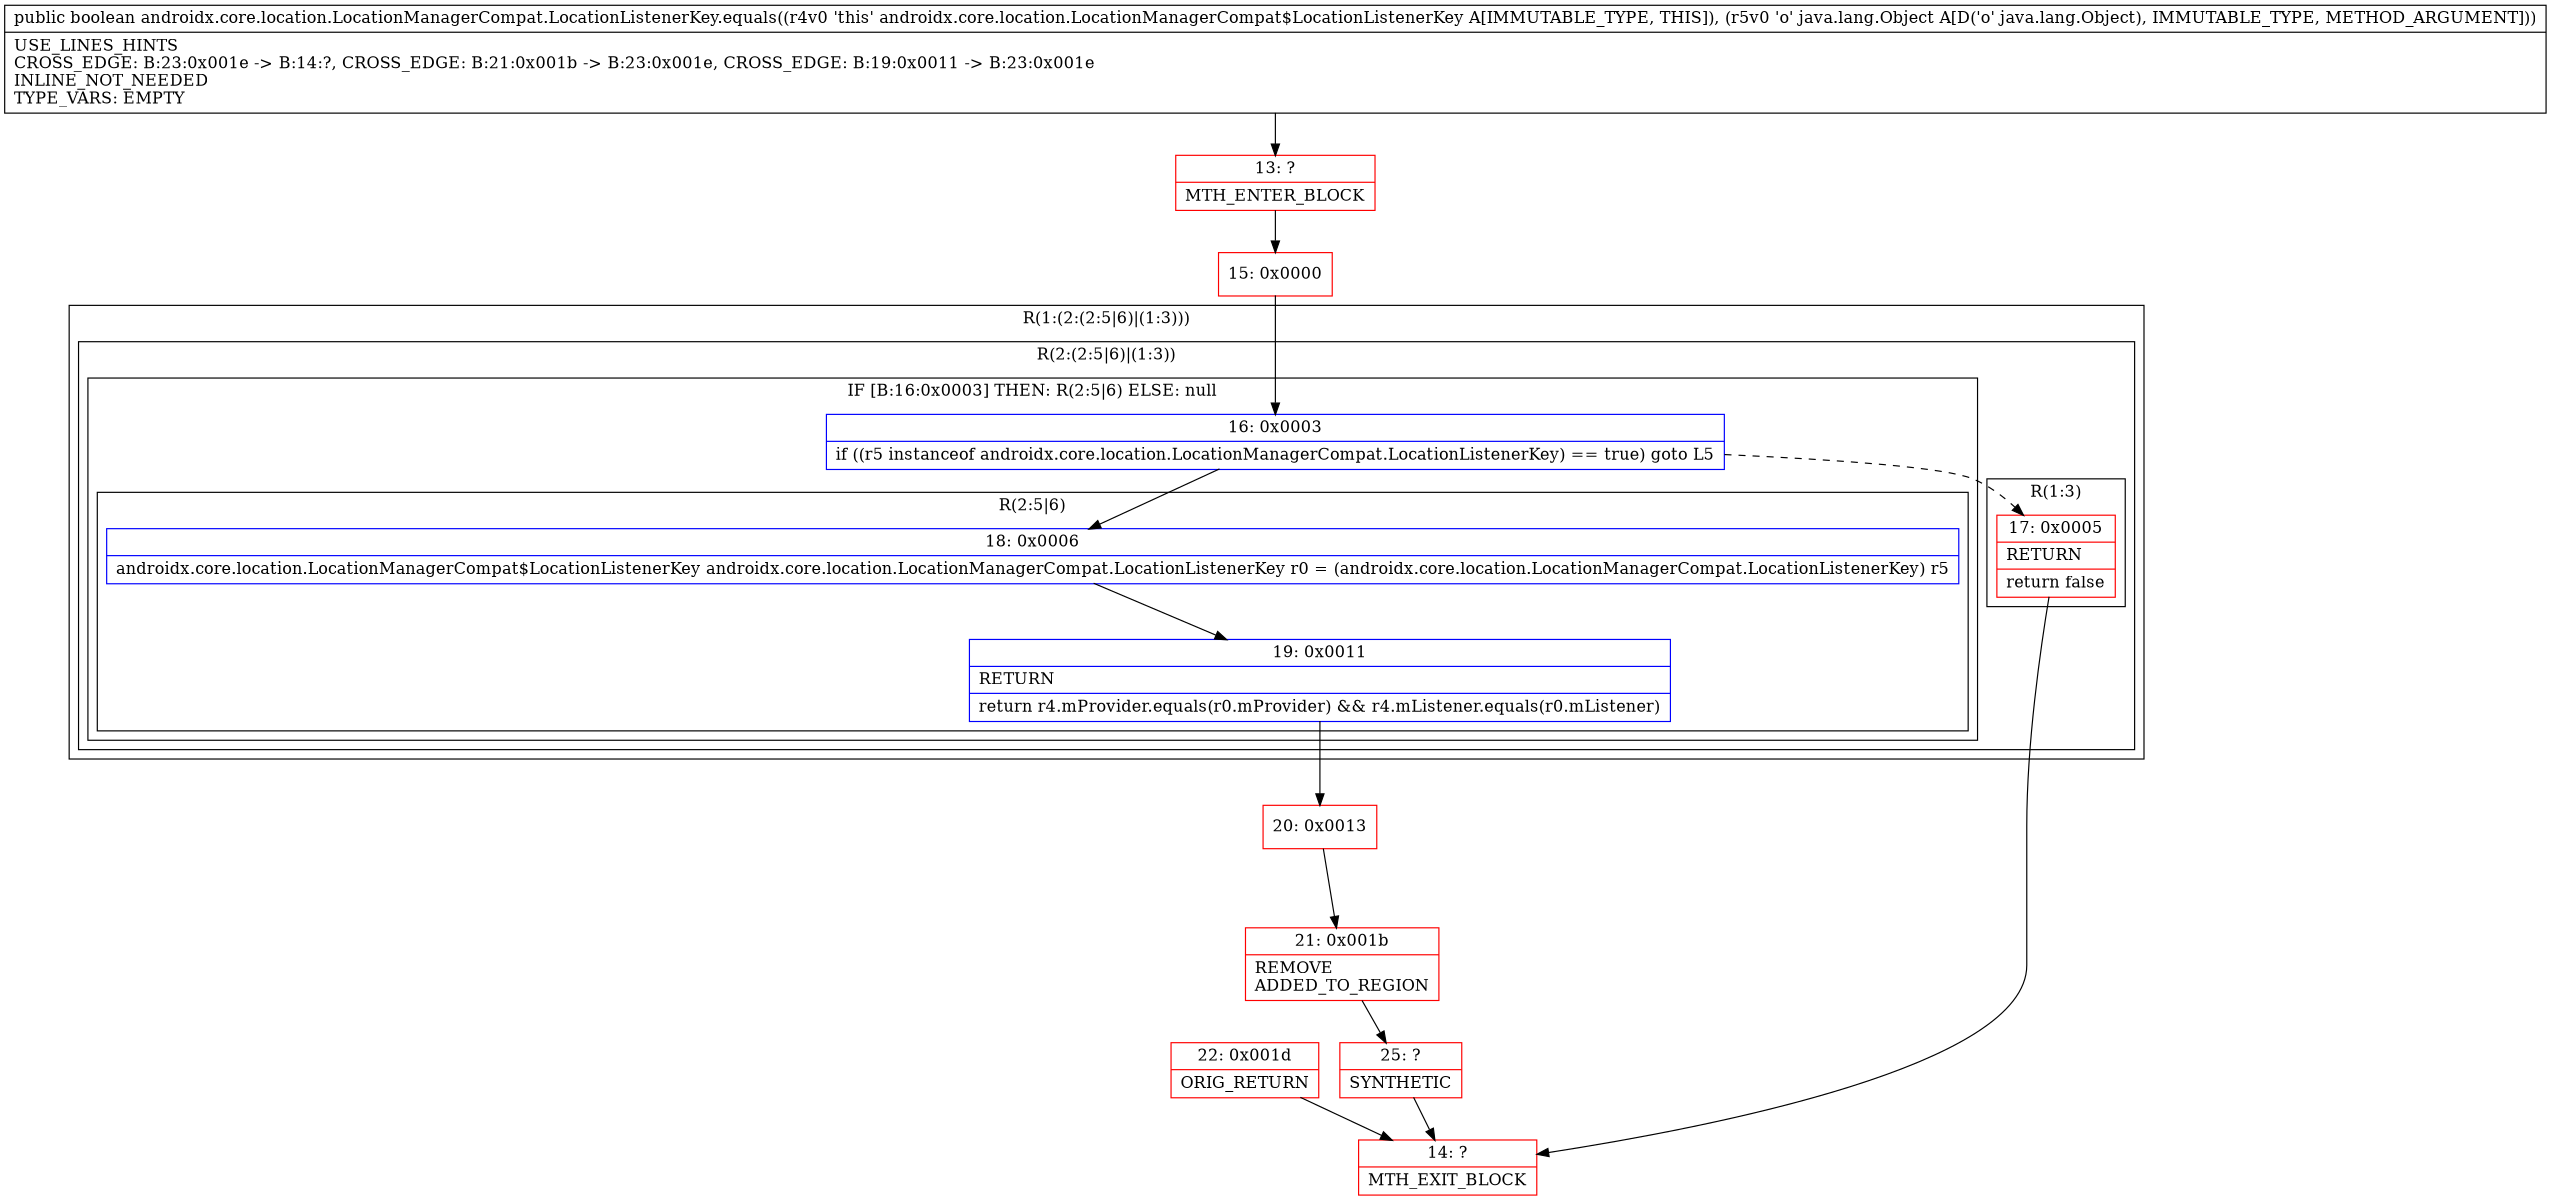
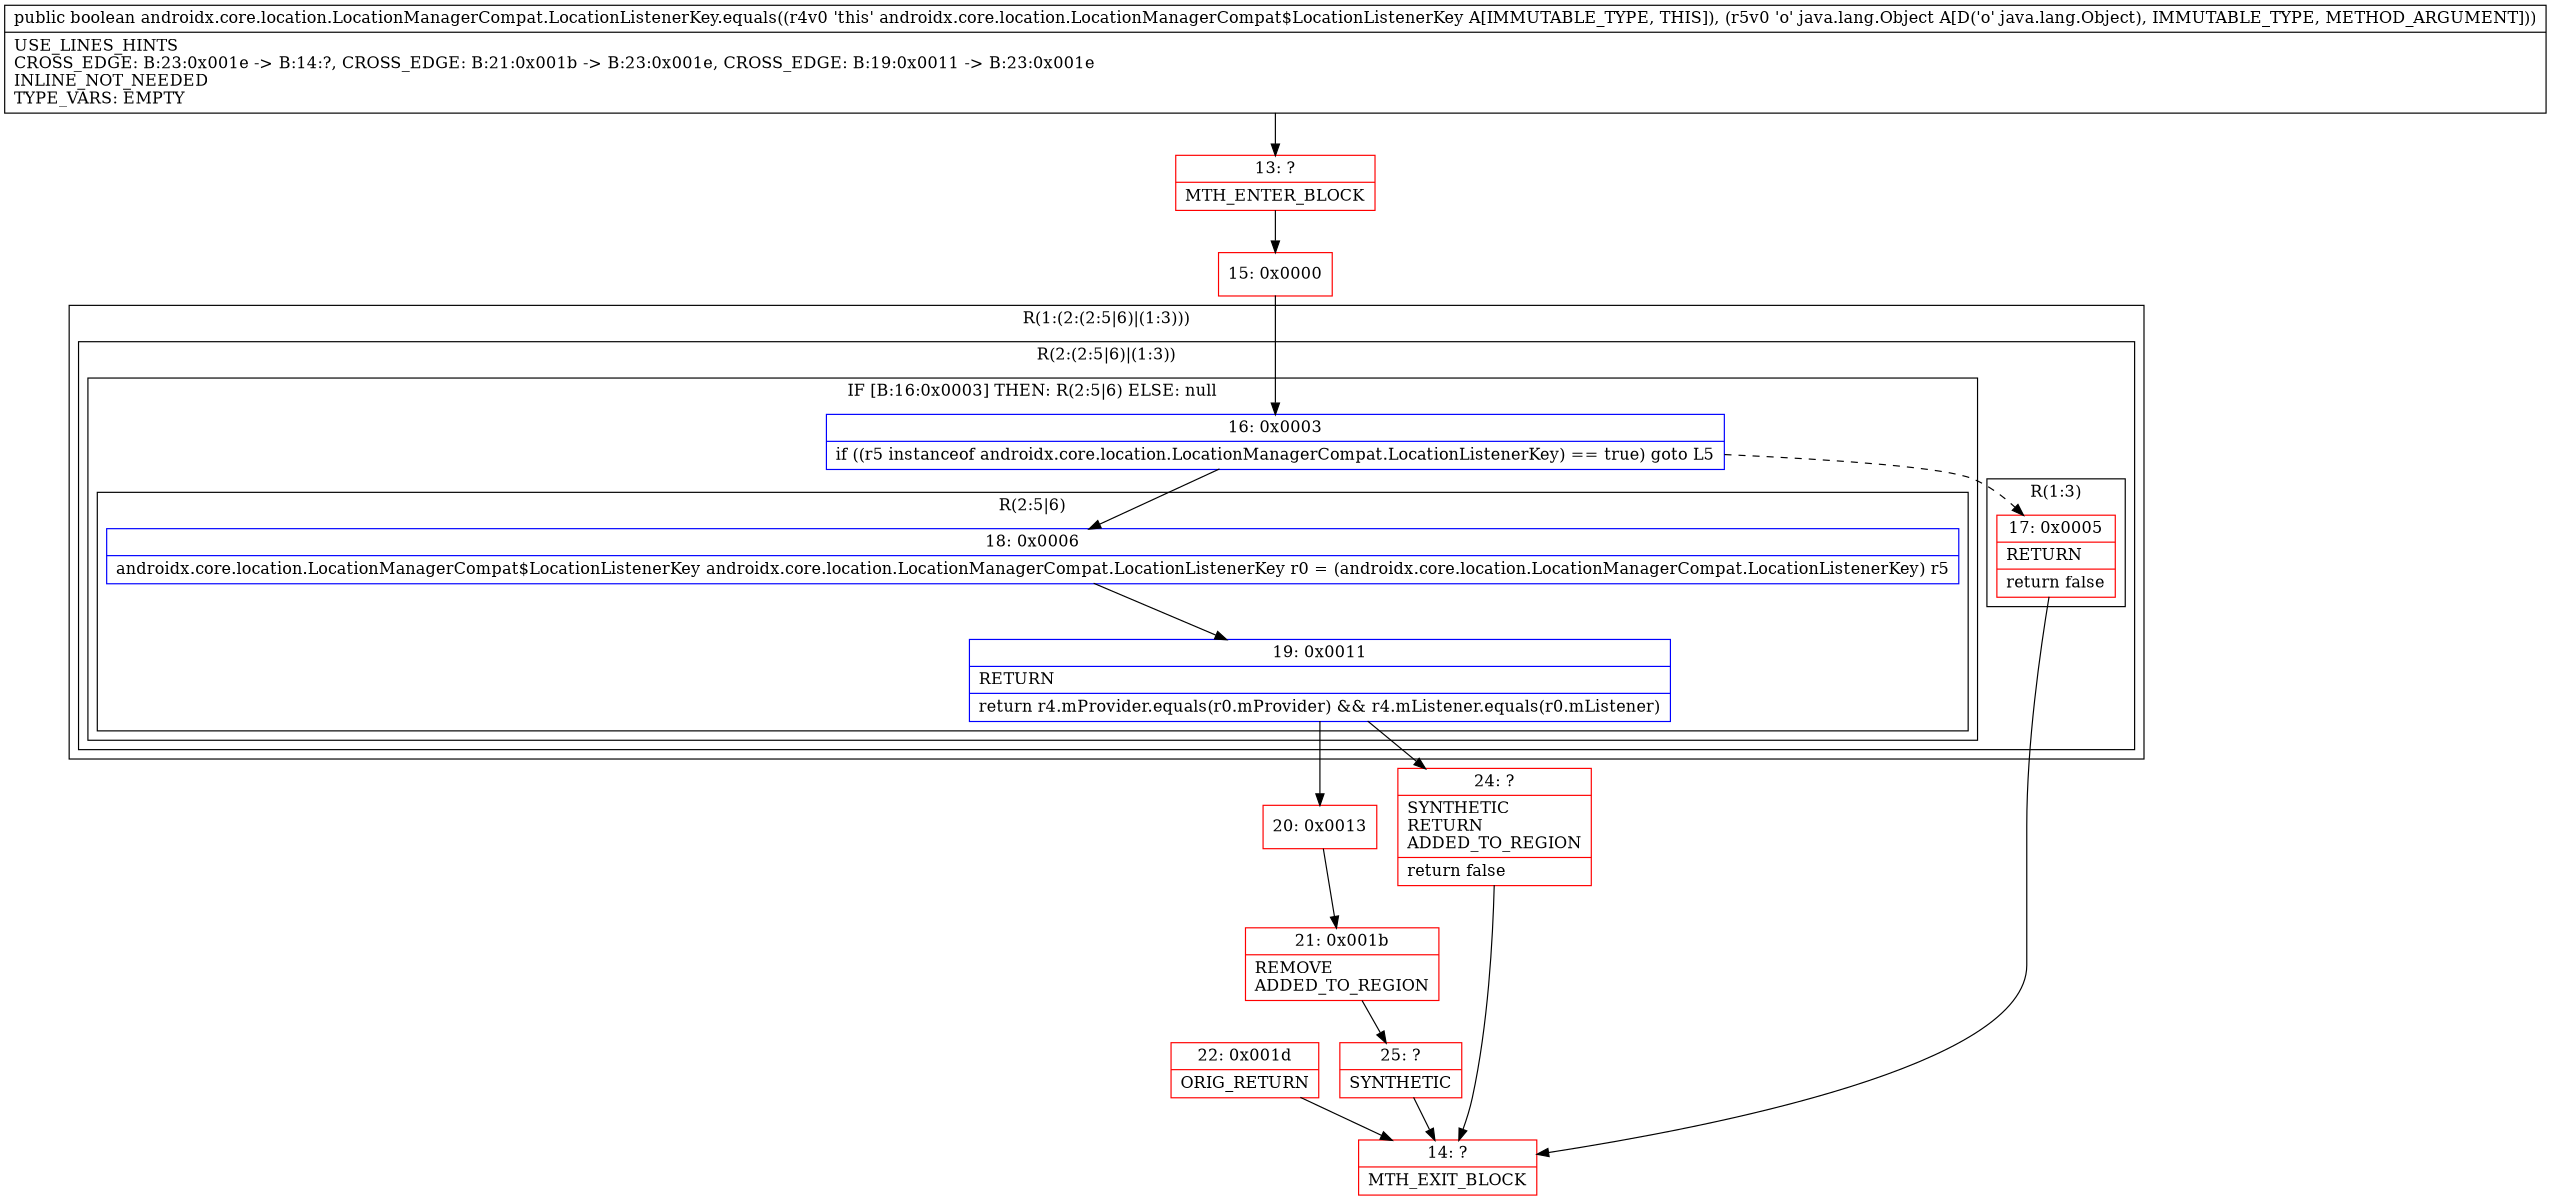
none -> (1495, 827)
